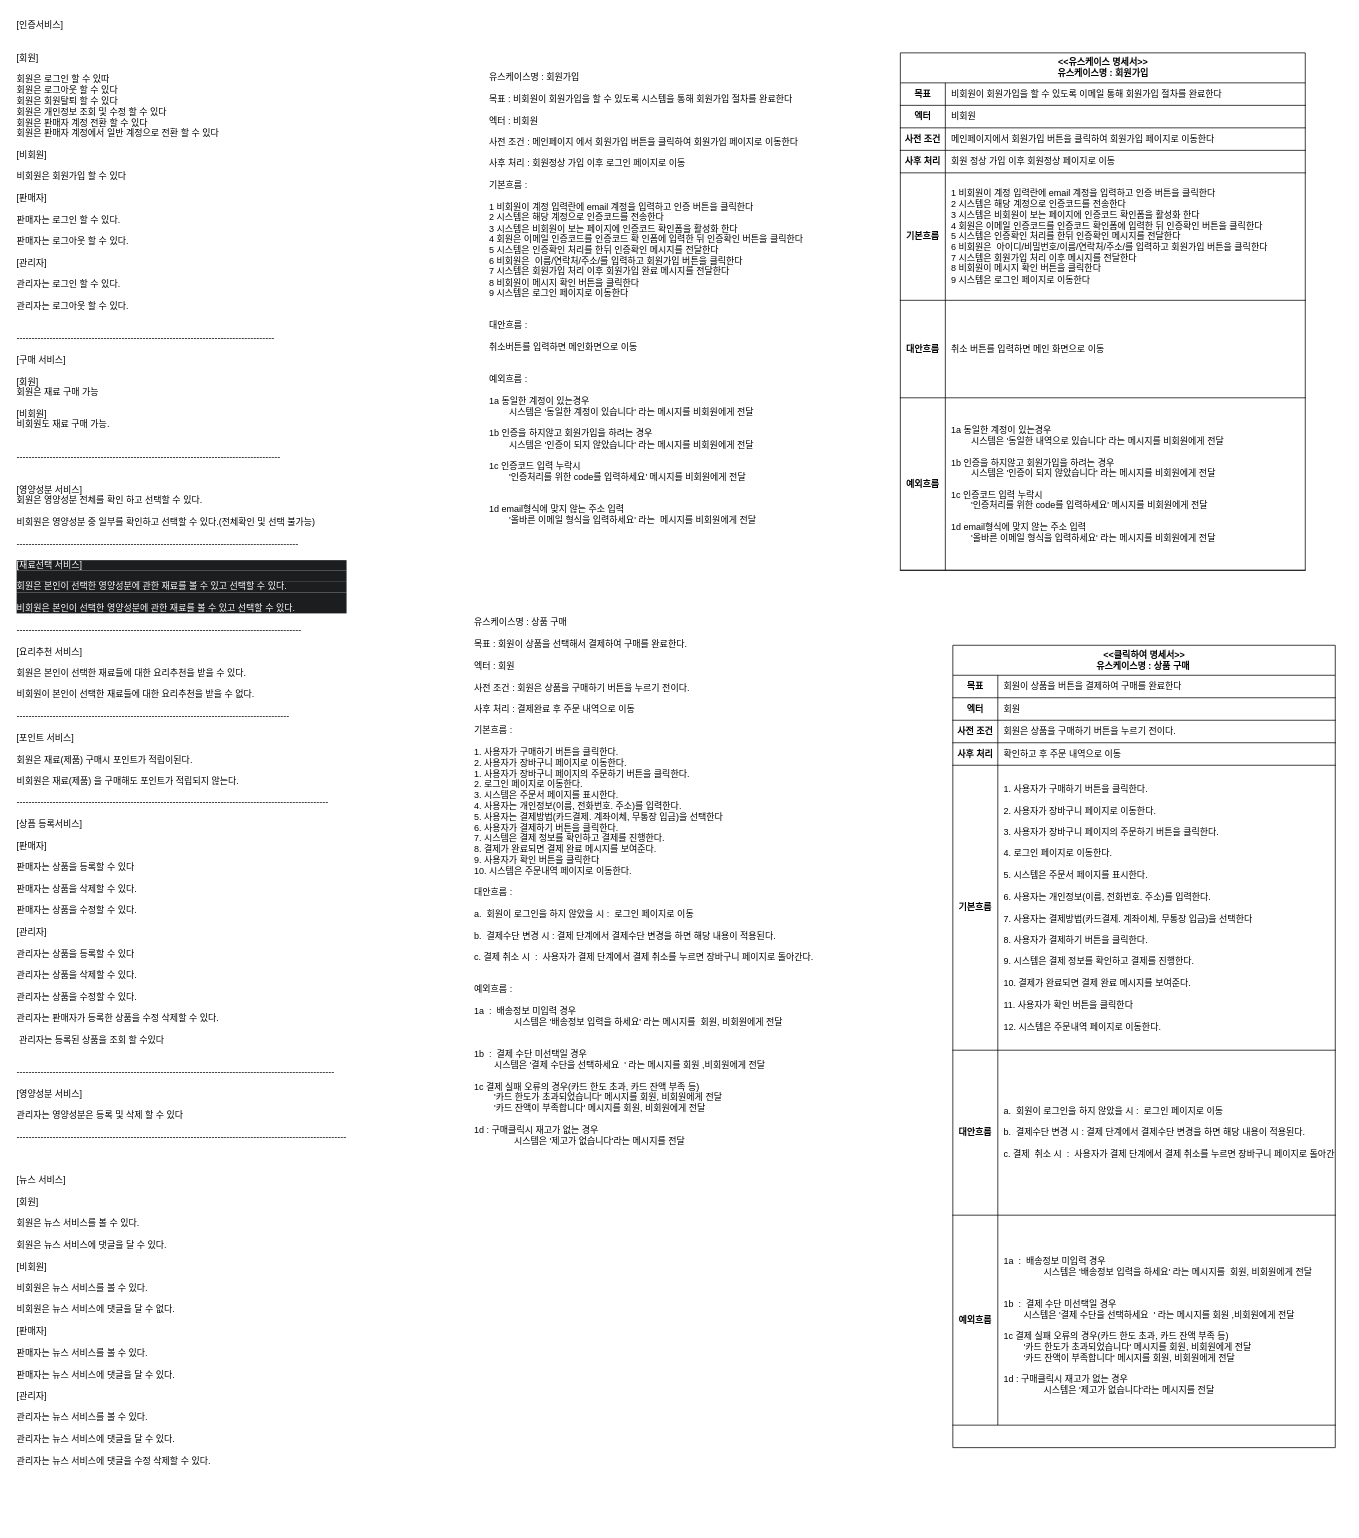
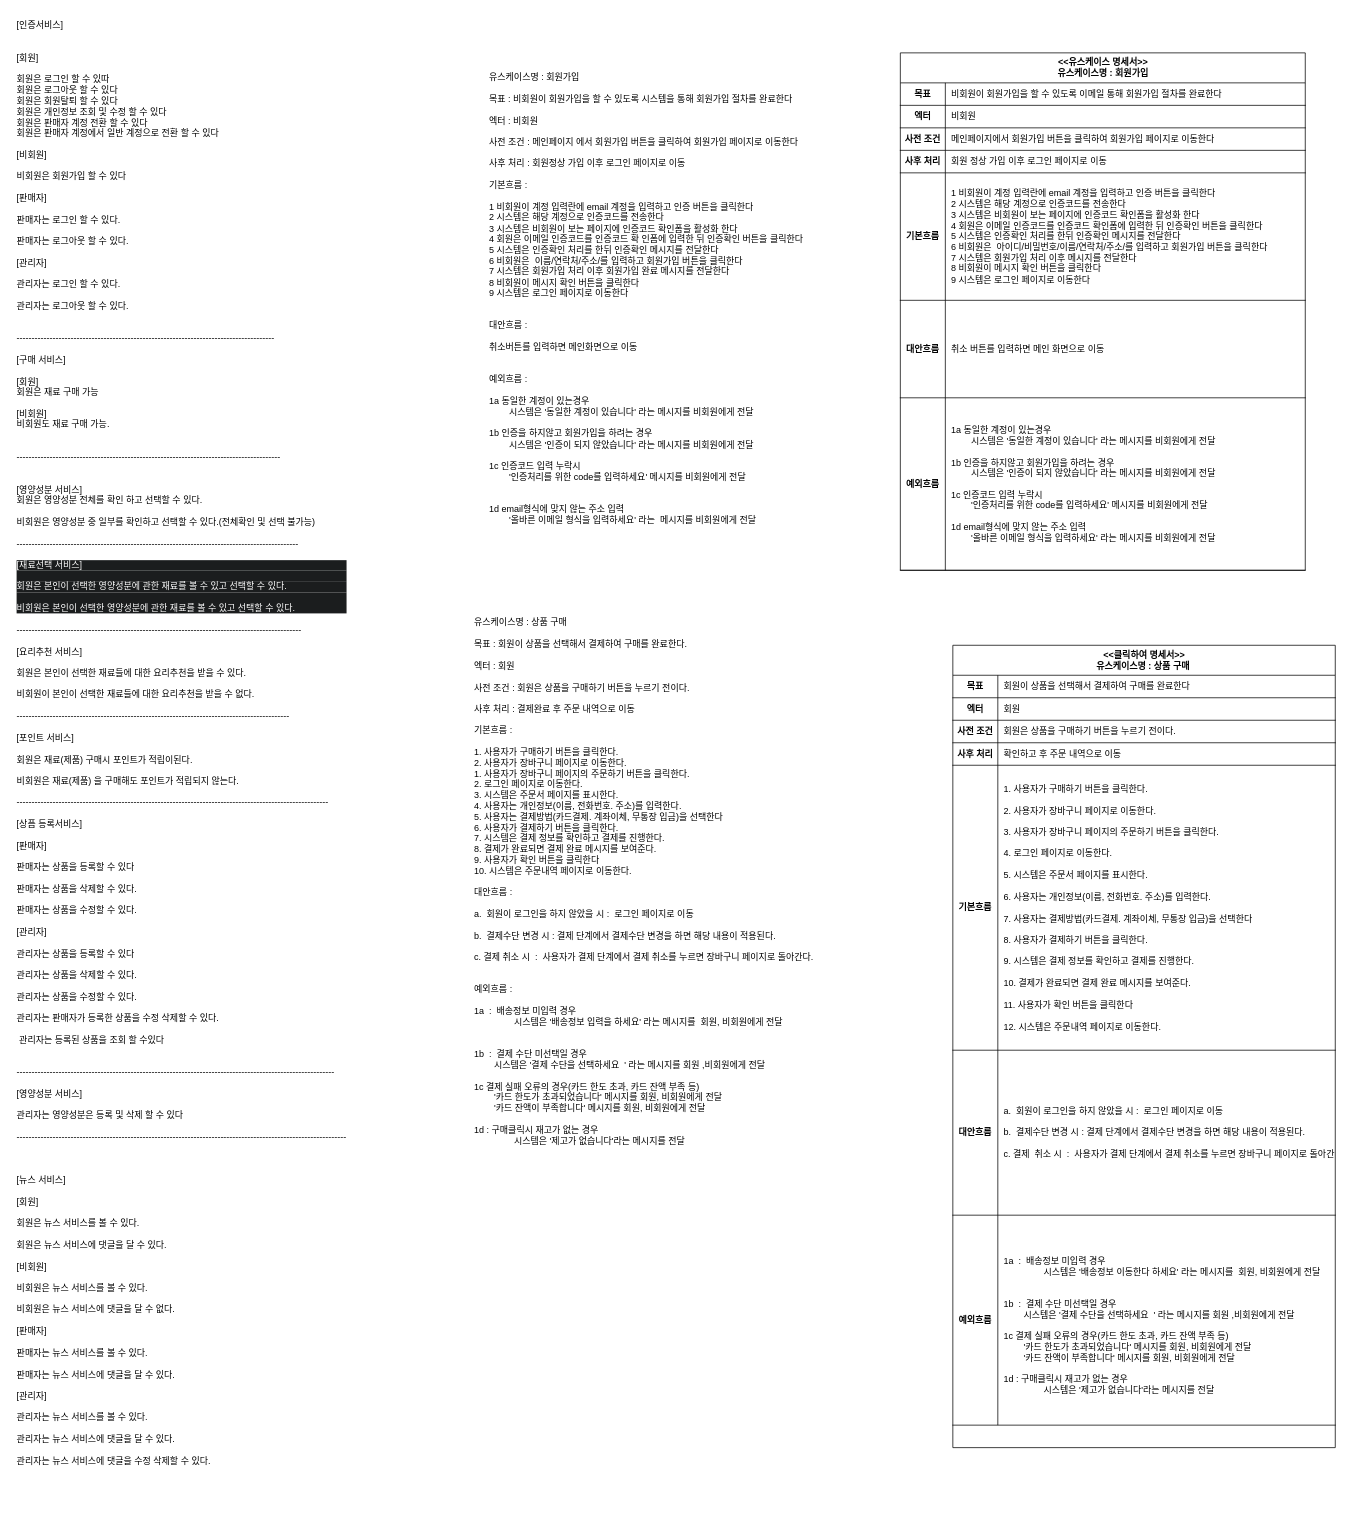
(1040, 162) -> (1036, 162)
(1090, 484) -> (1085, 484)
(1101, 687) -> (1105, 687)
(1153, 1320) -> (1156, 1320)
